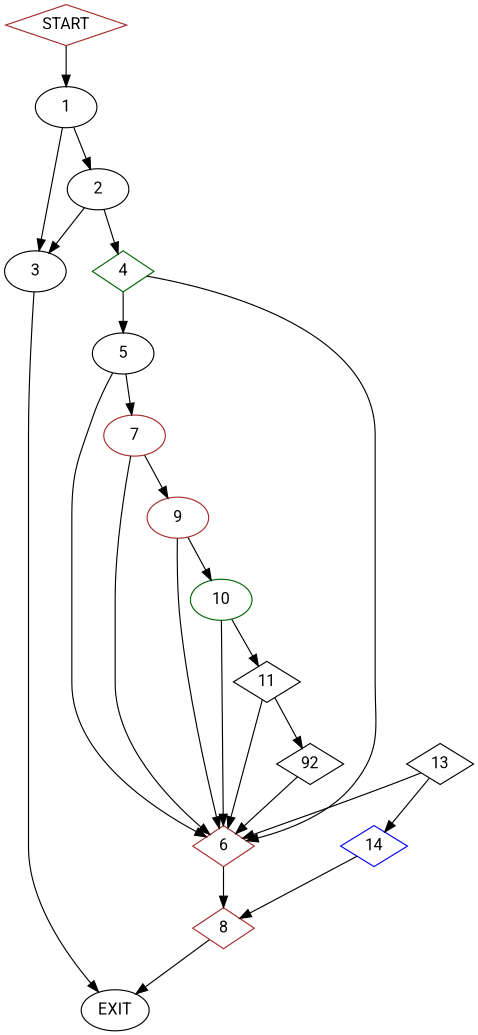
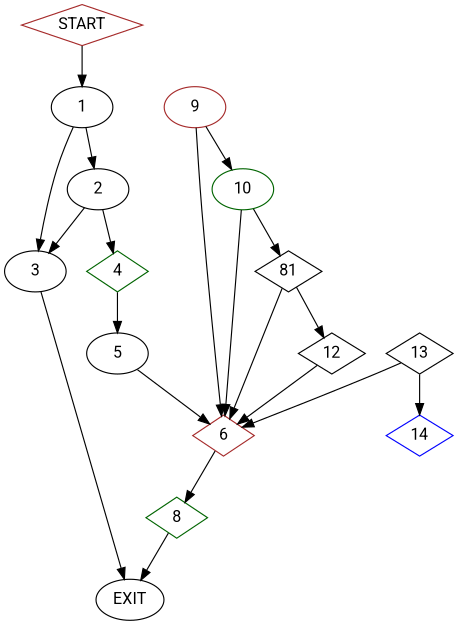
(135, 436) -> none
(375, 518) -> none
(267, 682) -> (288, 271)
(310, 764) -> (332, 353)
(304, 885) -> none
(223, 928) -> (177, 518)
